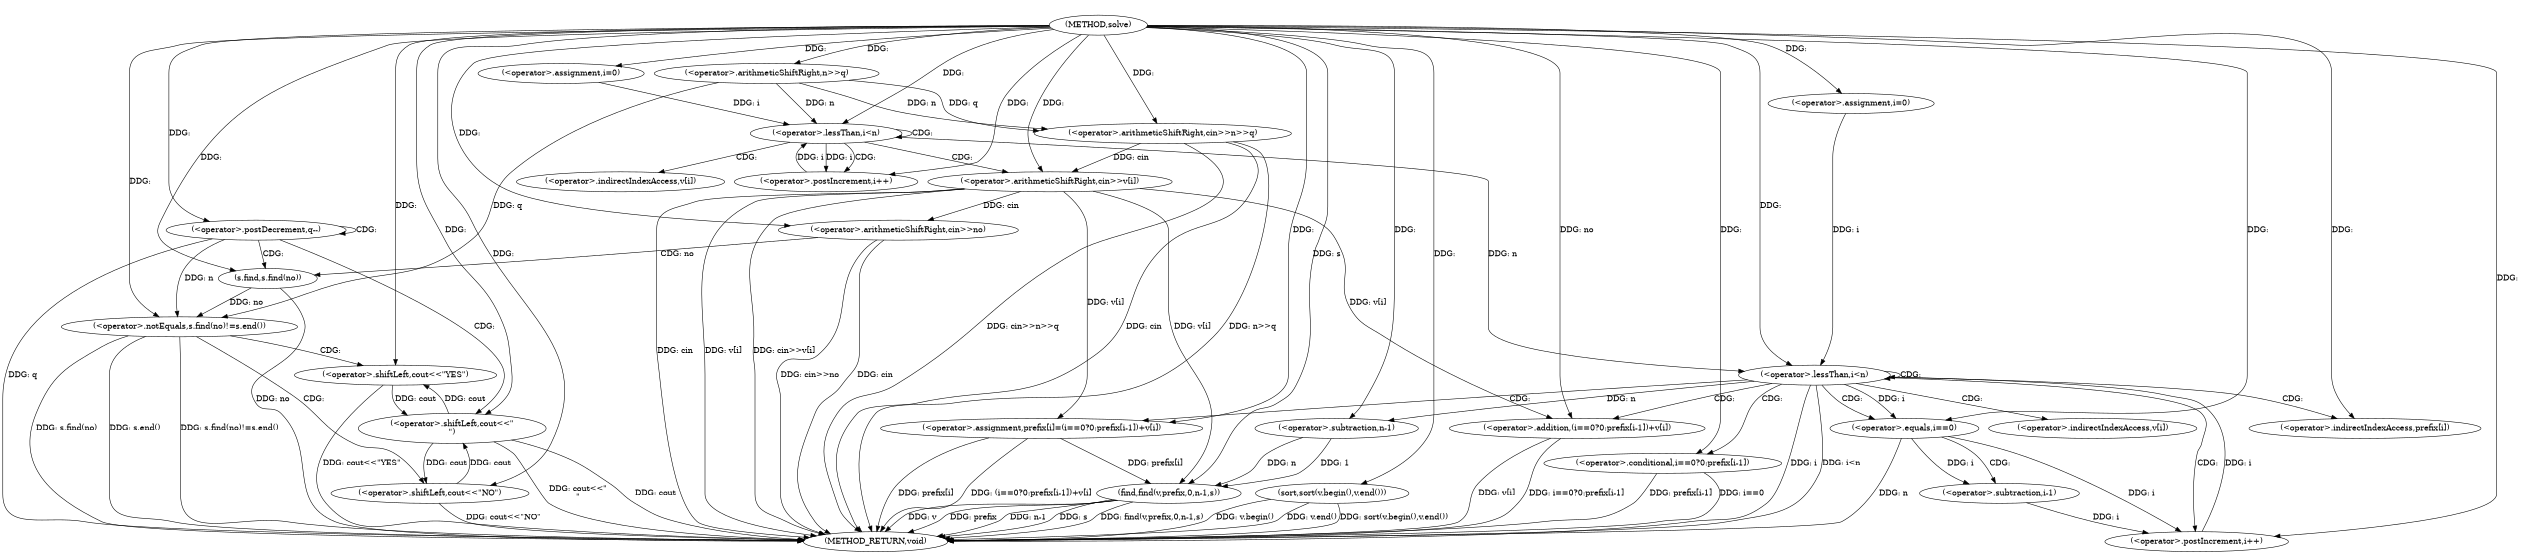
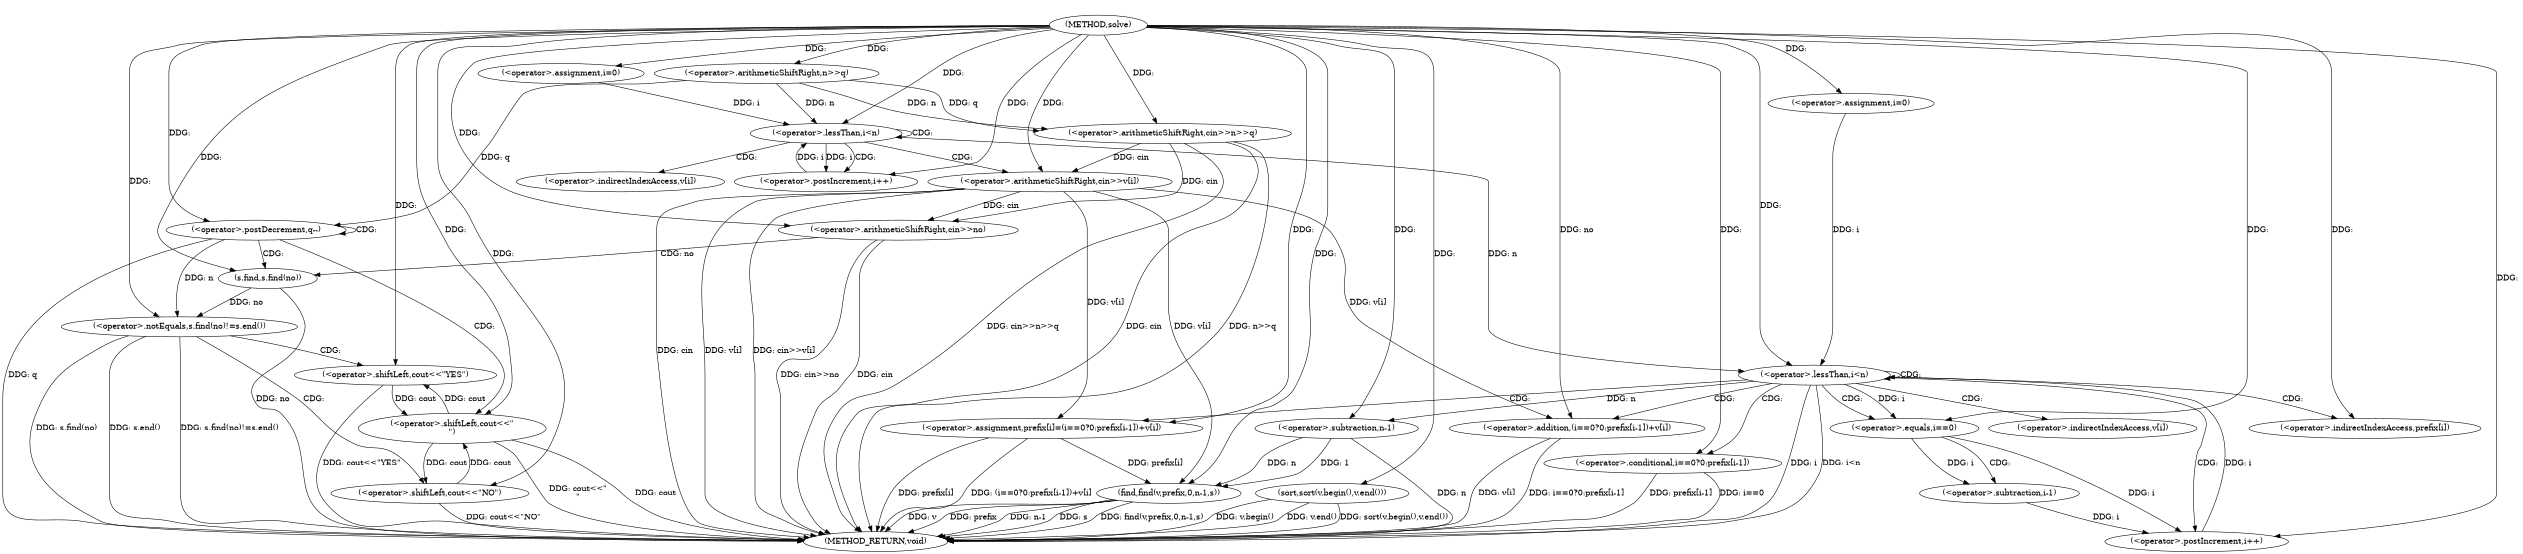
none -> (1094, 201)
(487, 220) -> (502, 125)
(1327, 254) -> (1327, 254)
(1673, 530) -> (1270, 538)
